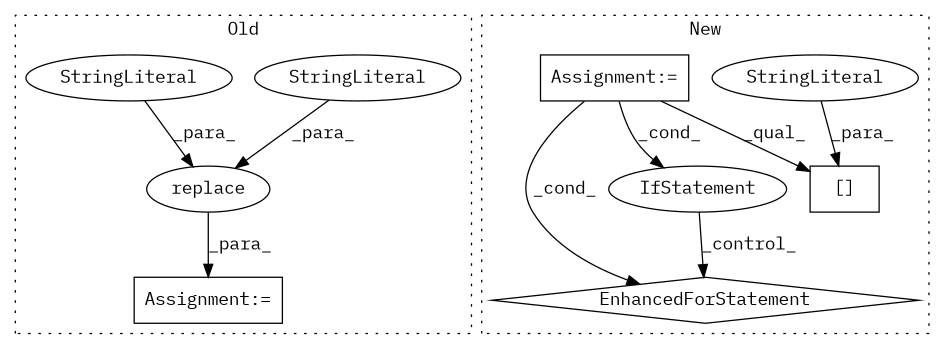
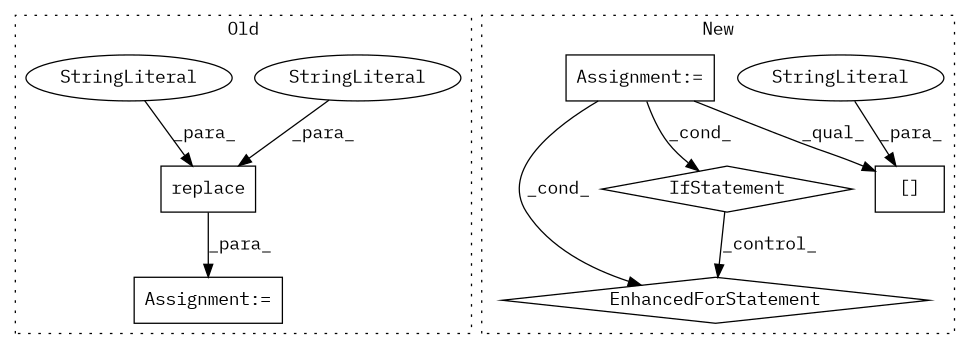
(208, 189) -> (208, 189)
(698, 189) -> (727, 189)
